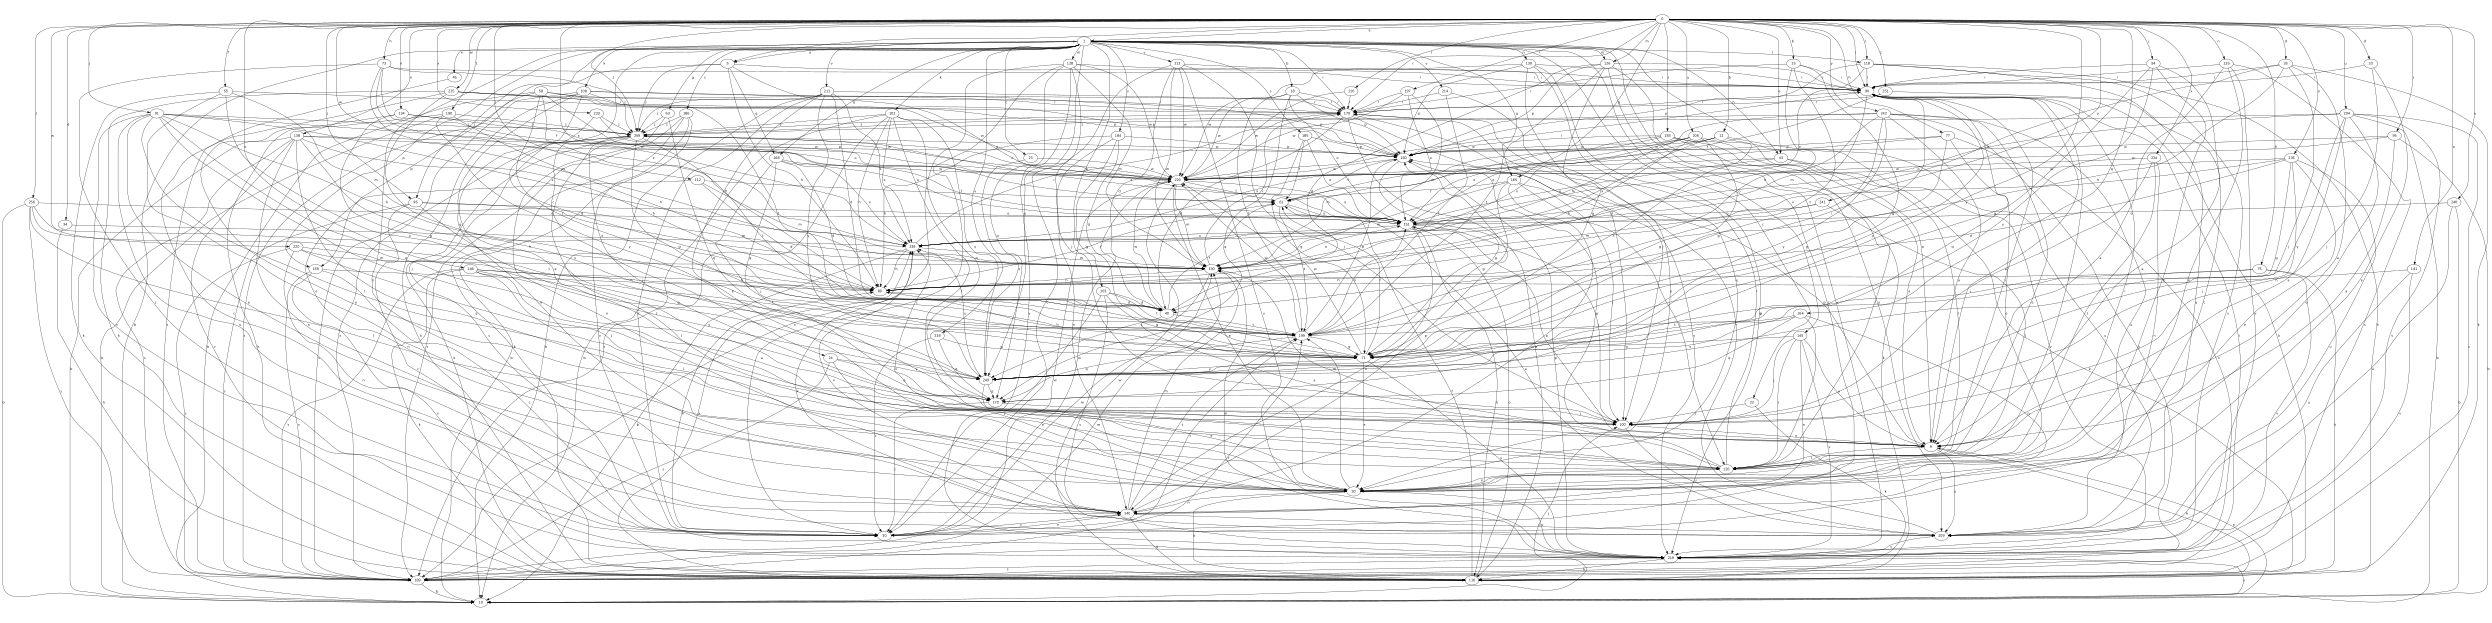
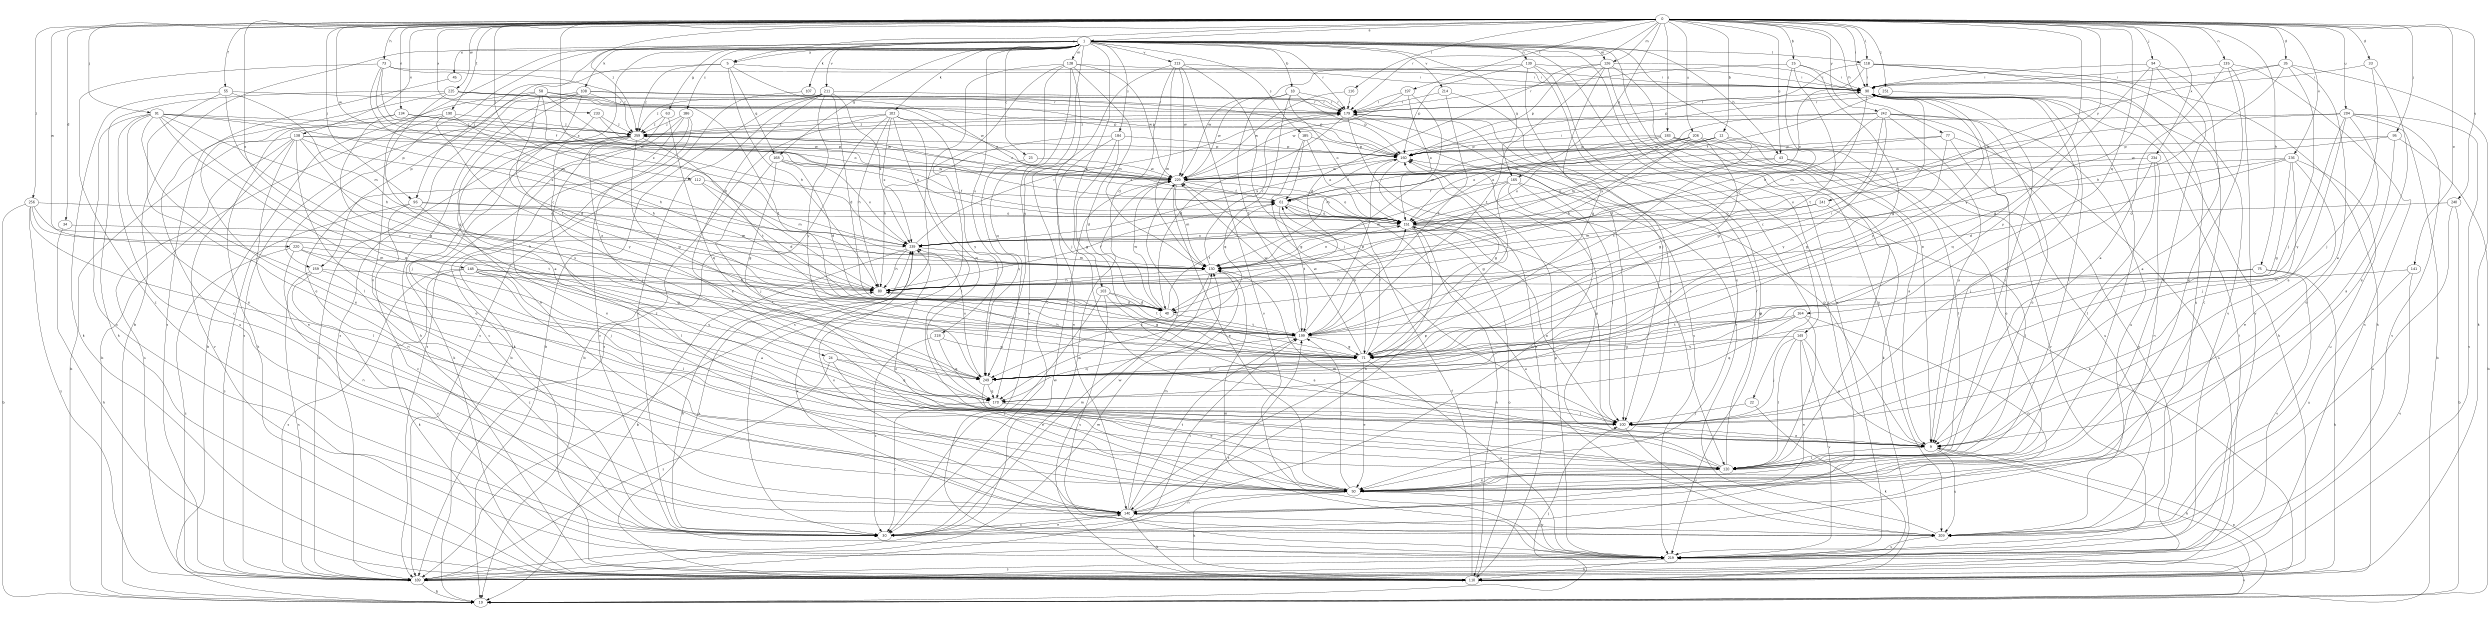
none -> (809, 91)
